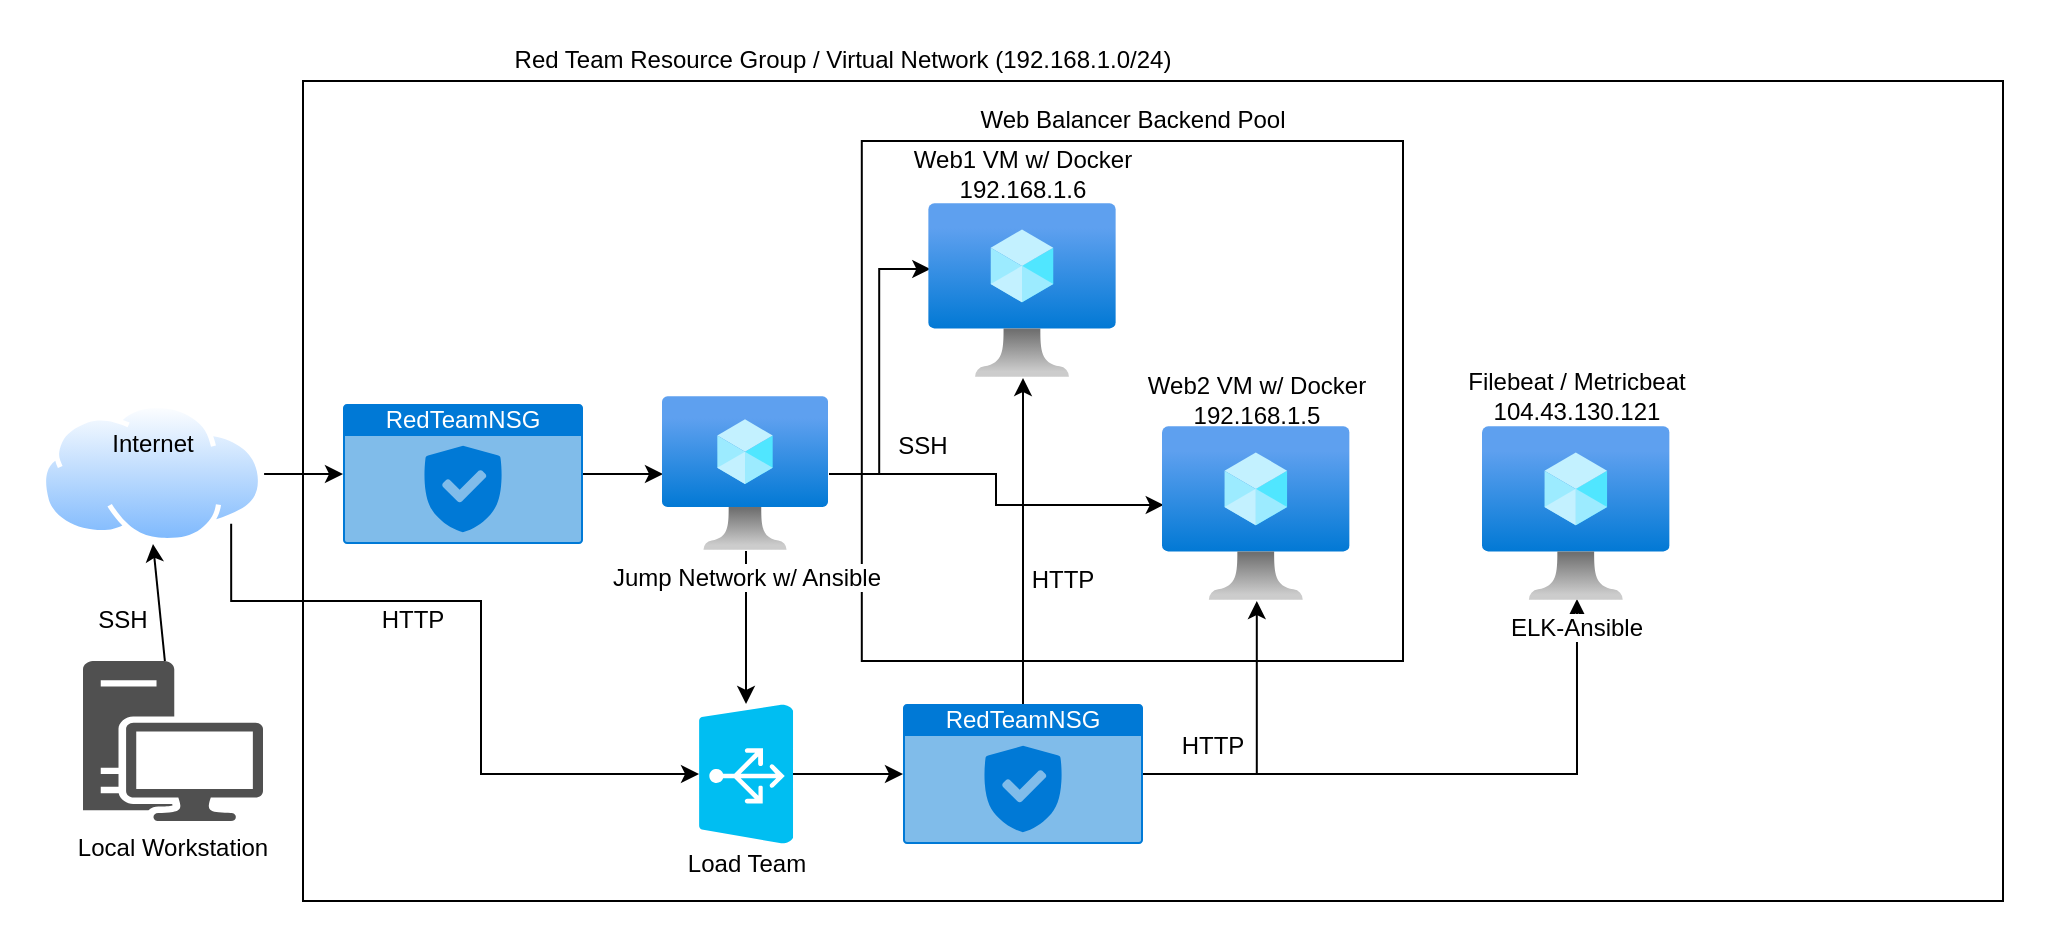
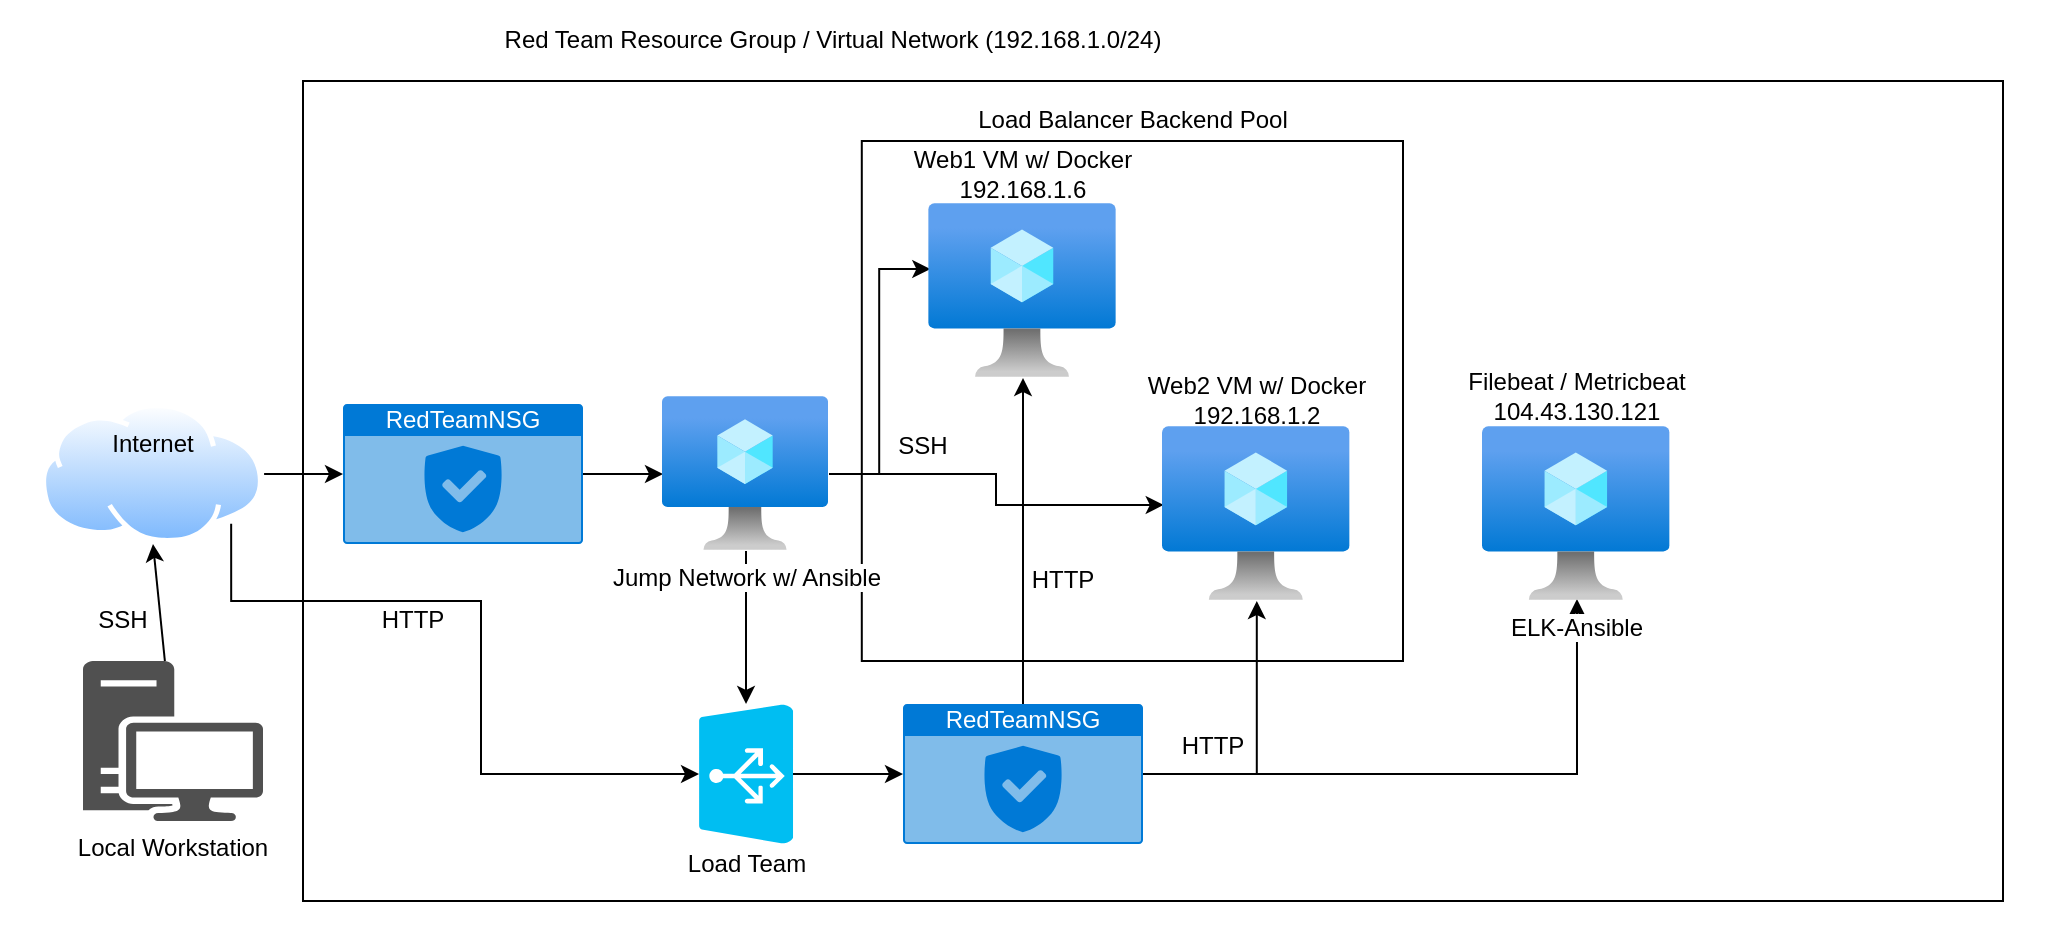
(843, 61) -> (833, 41)
(1134, 121) -> (1134, 121)
(1258, 401) -> (1258, 401)
